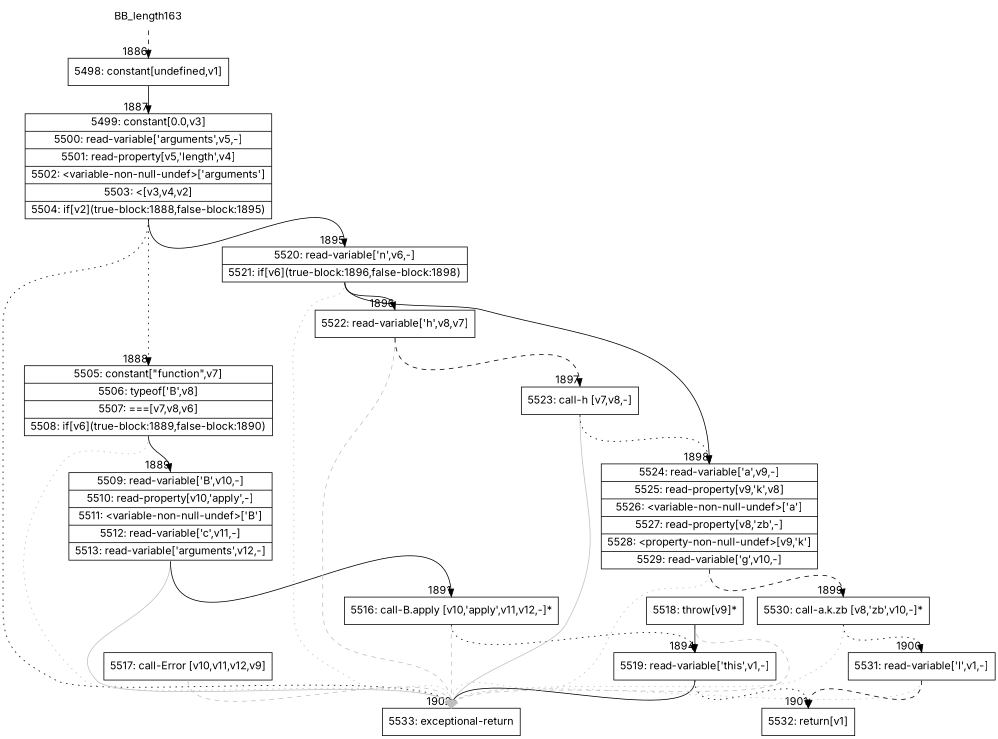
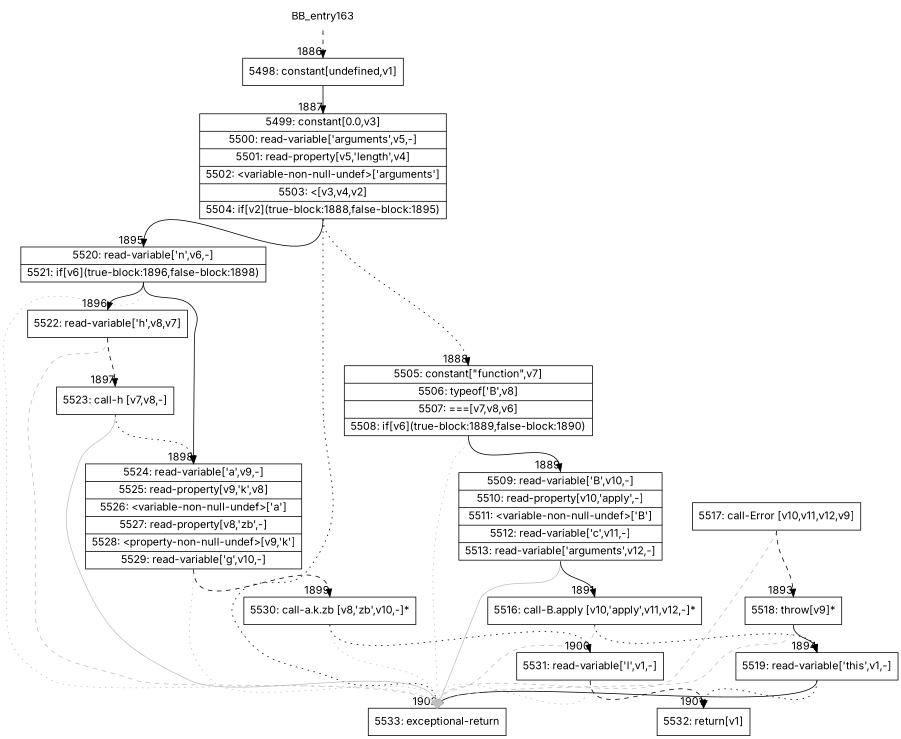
(148, 17) -> (323, 17)
none -> (783, 560)
